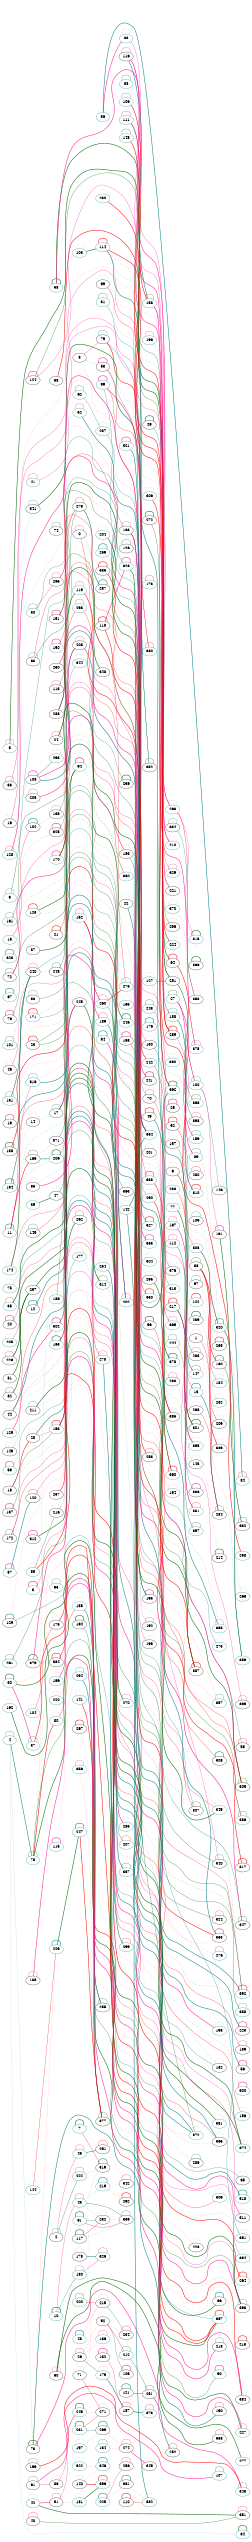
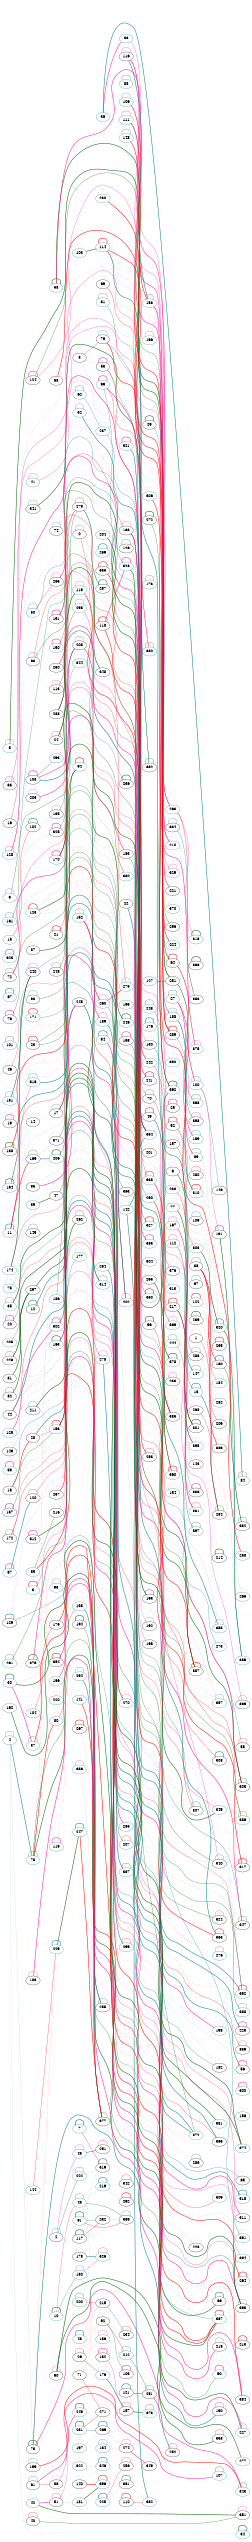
(121, 1714) -> none
(243, 2050) -> (243, 2050)
